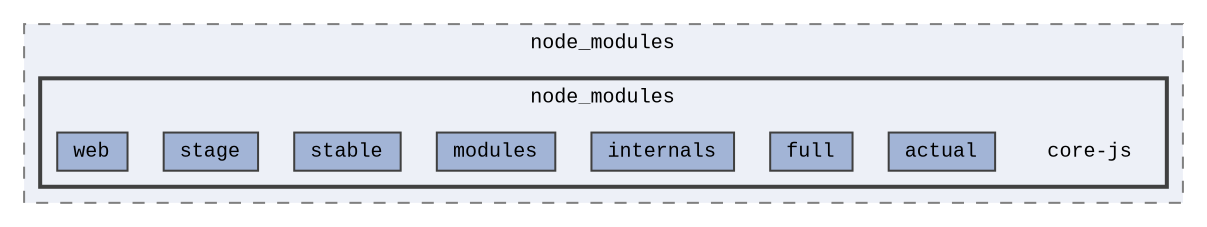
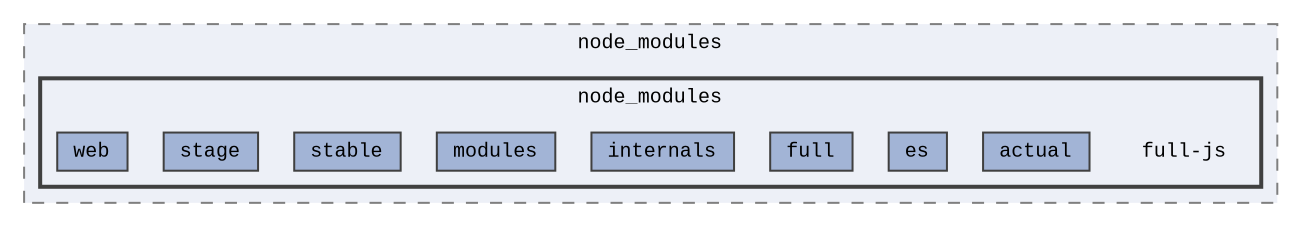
none -> (918, 152)
(1091, 152) -> (1185, 152)
